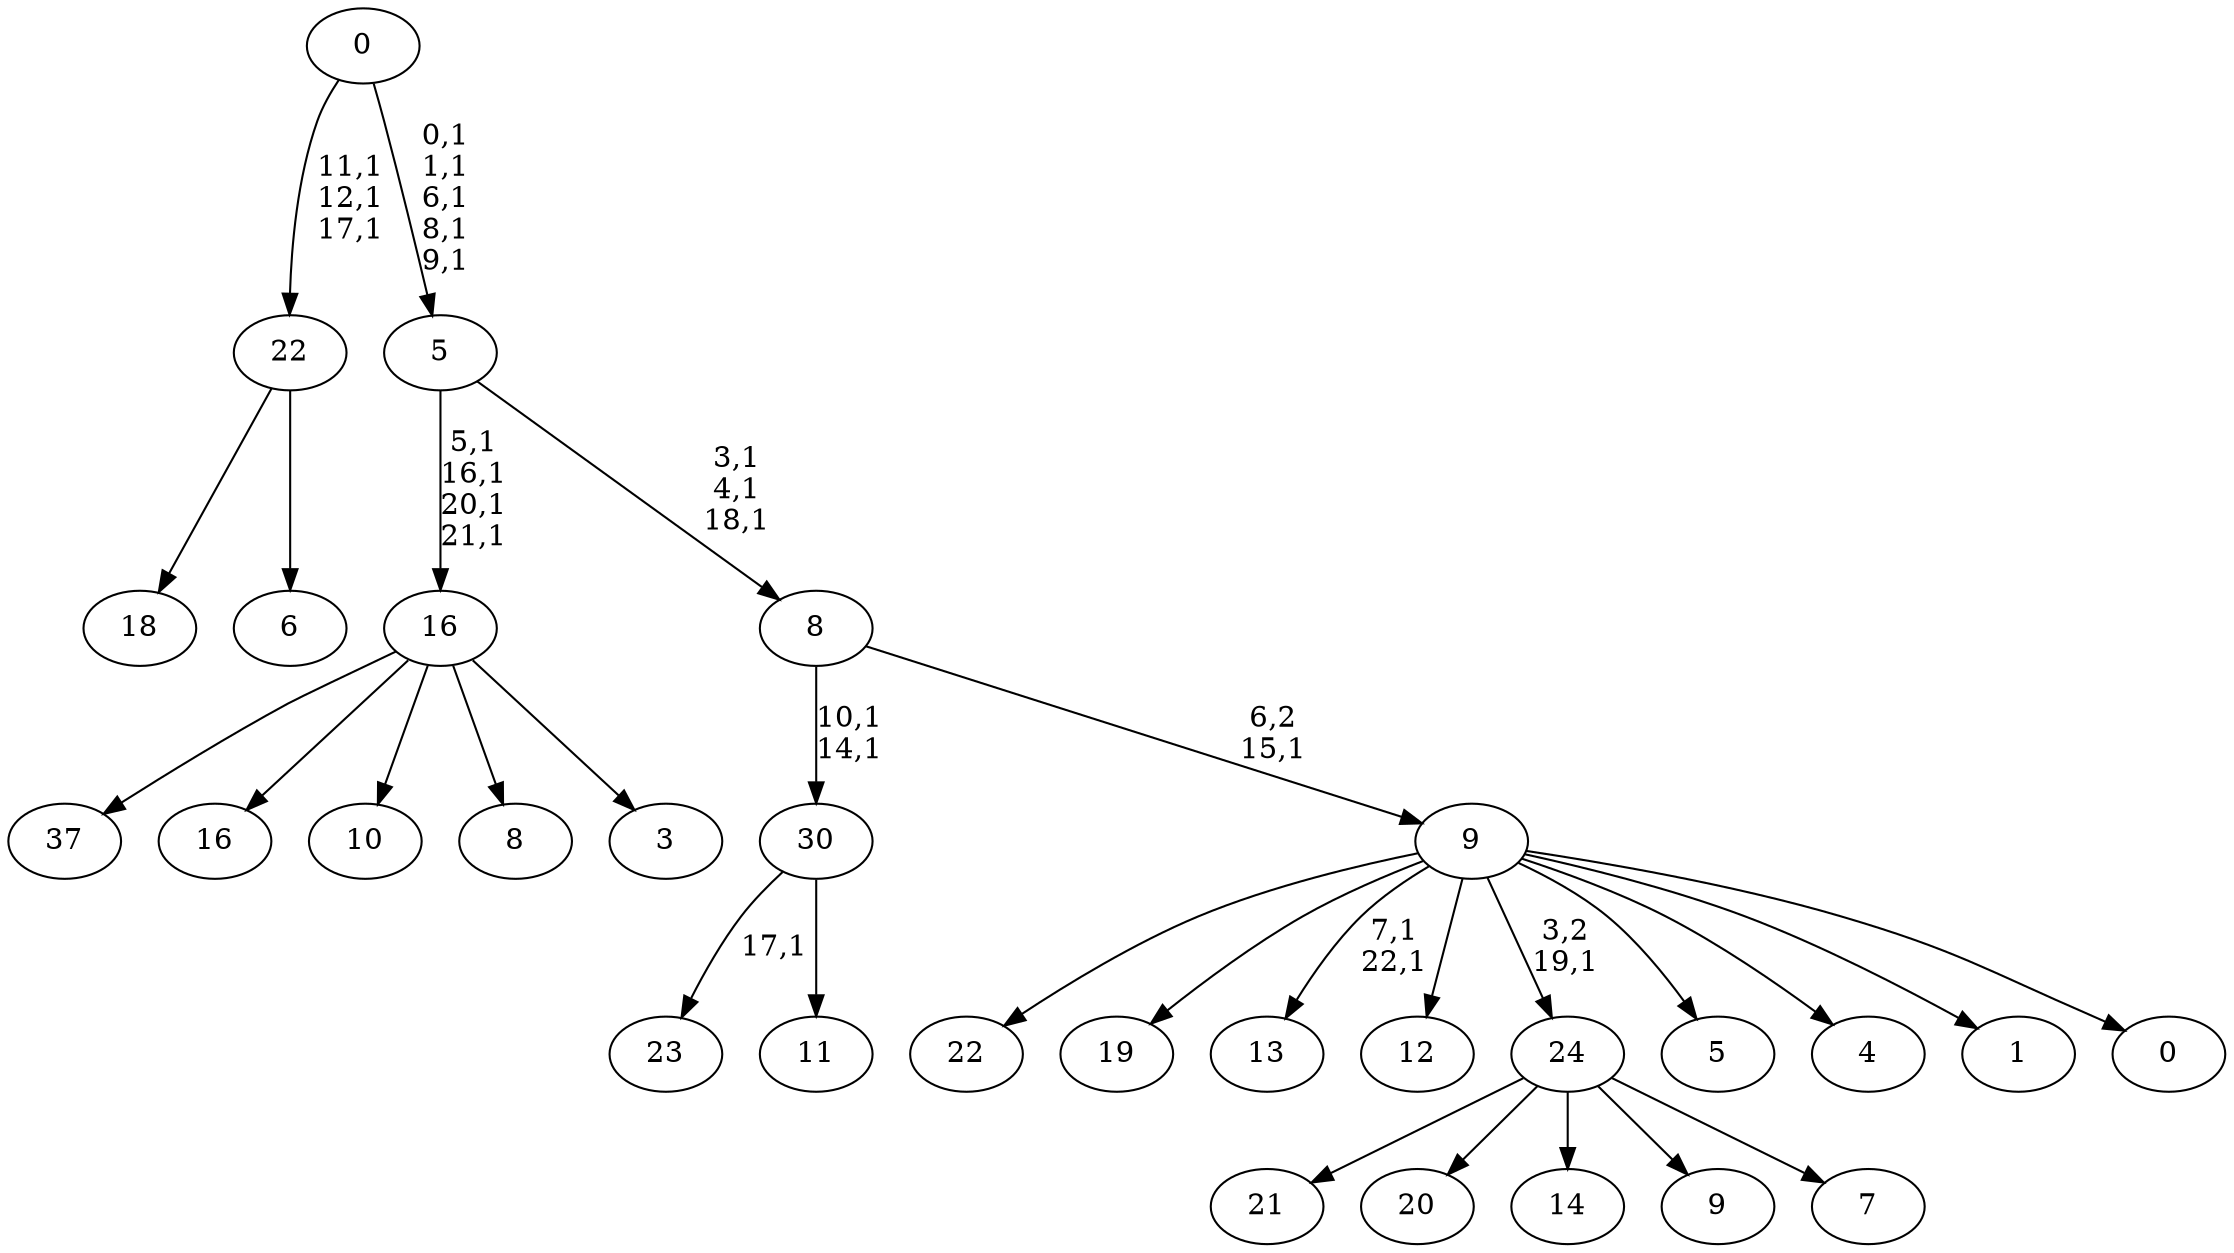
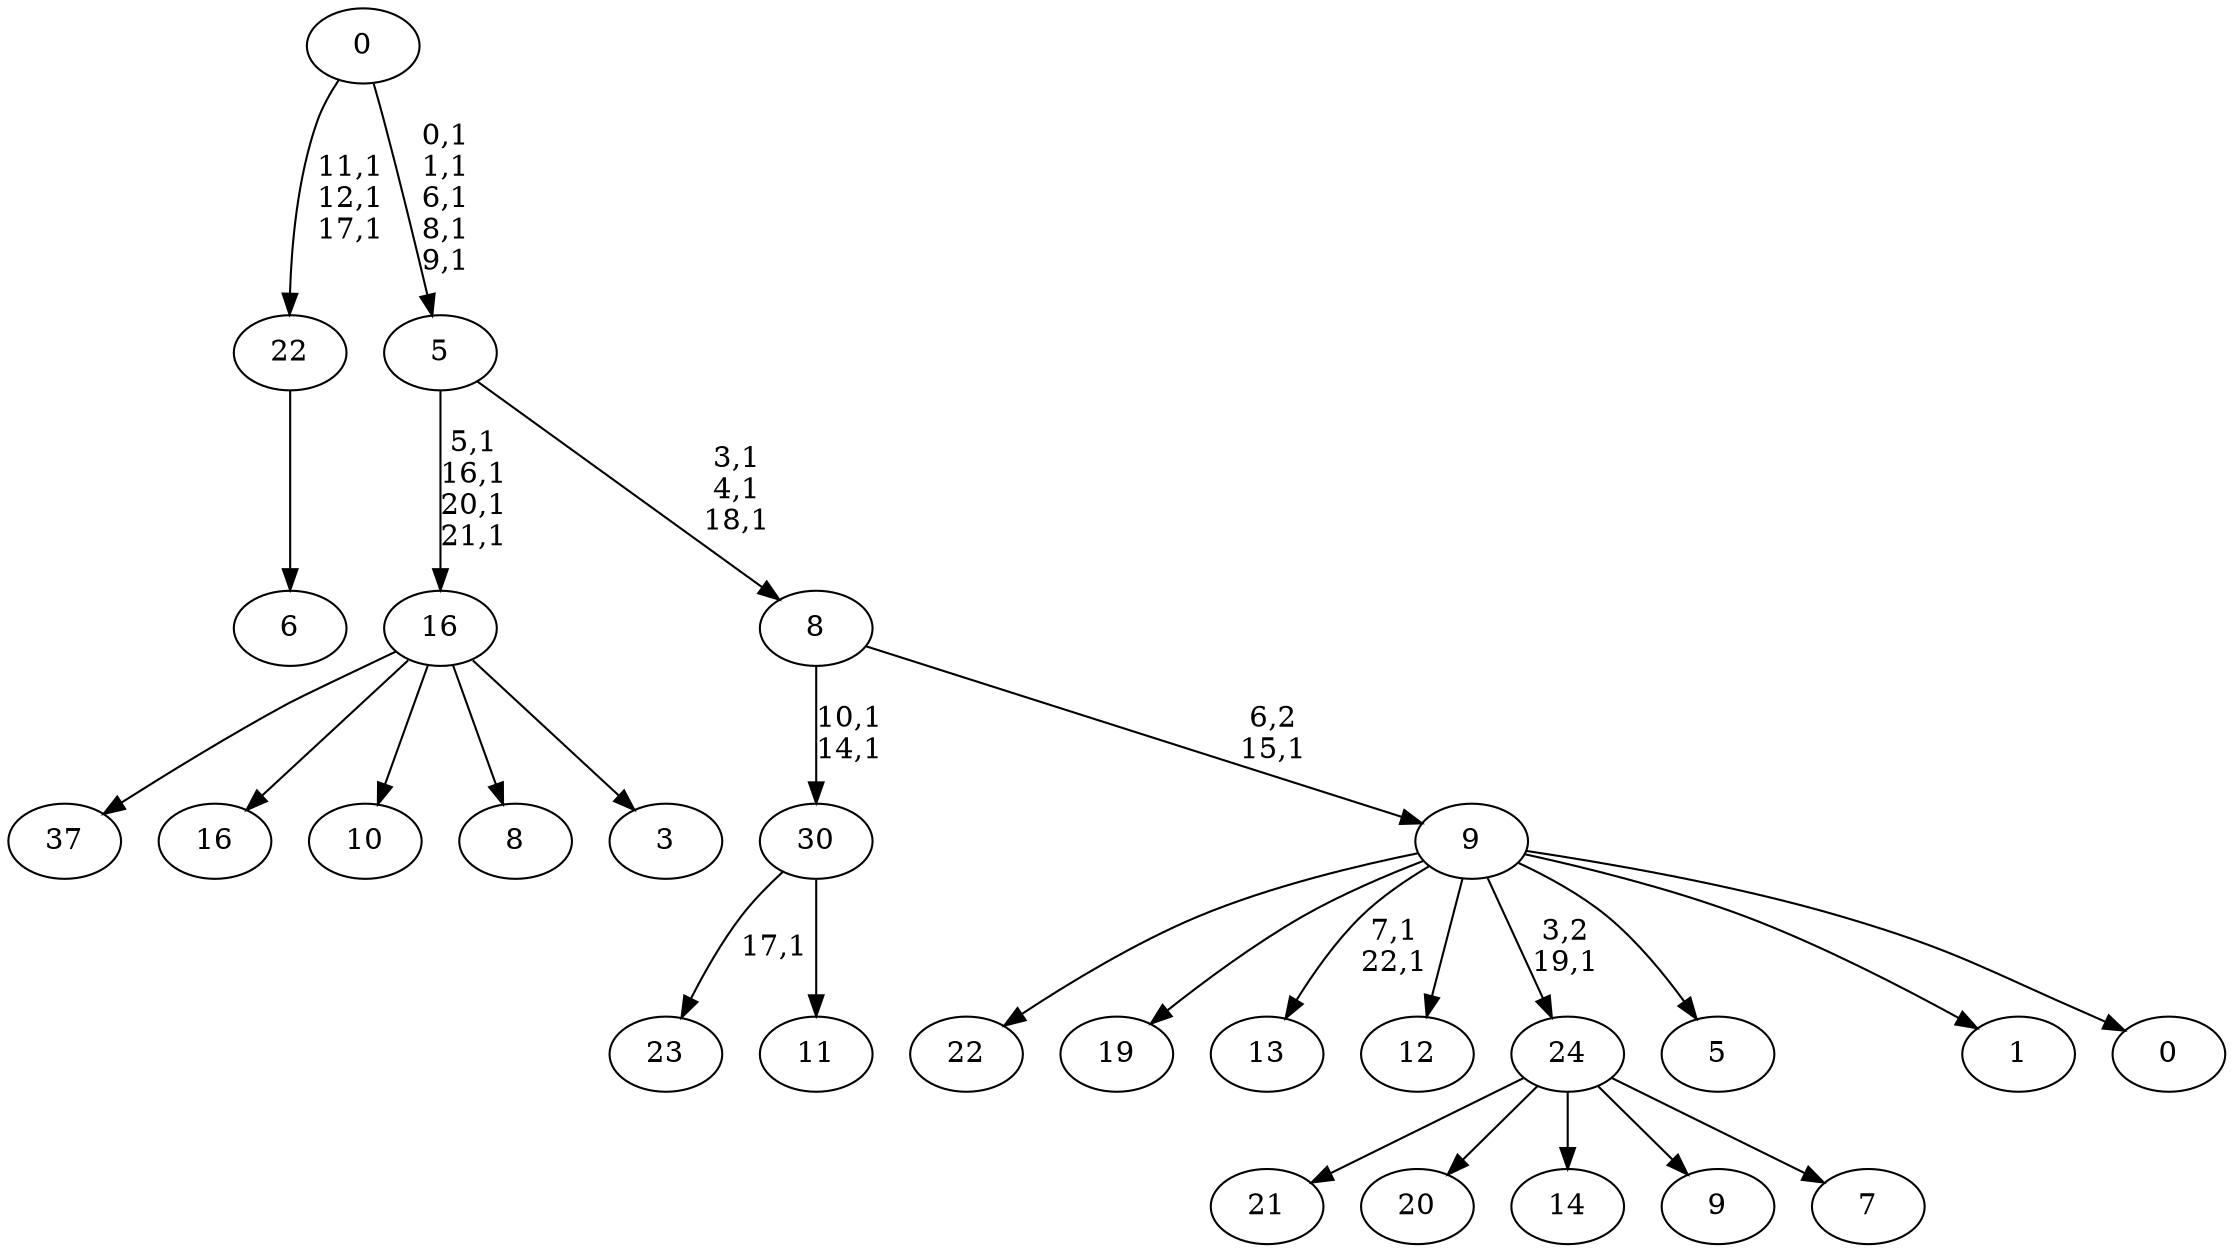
(140, 628) -> none
(1868, 1054) -> none
